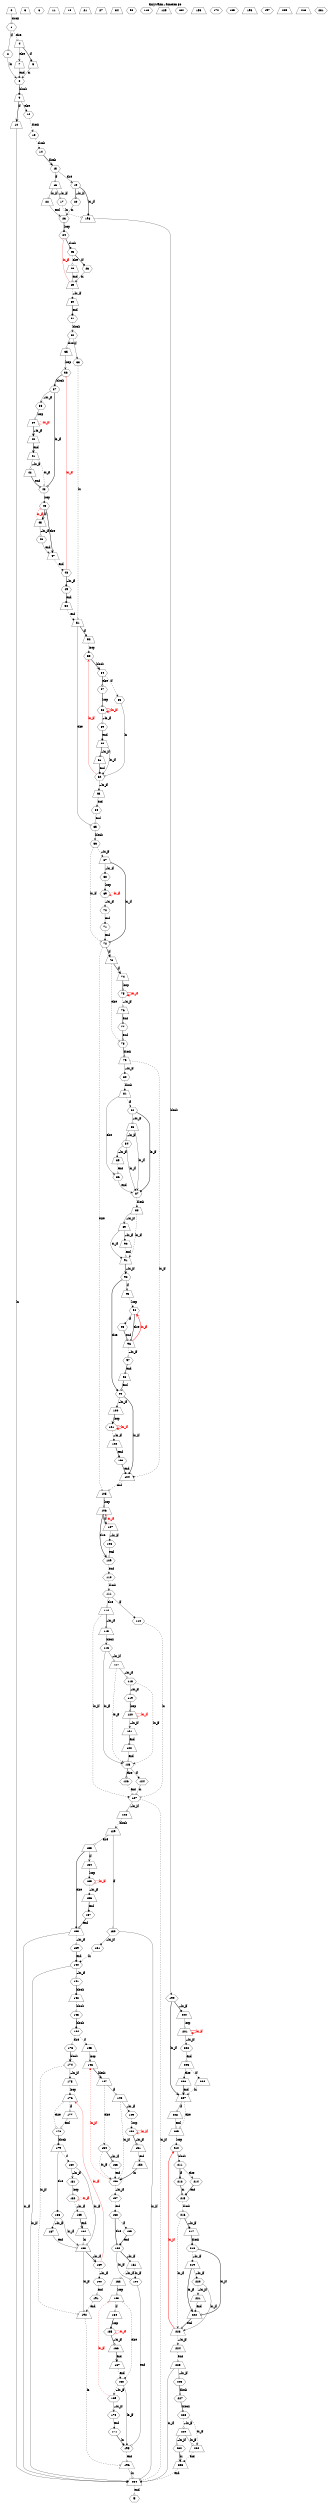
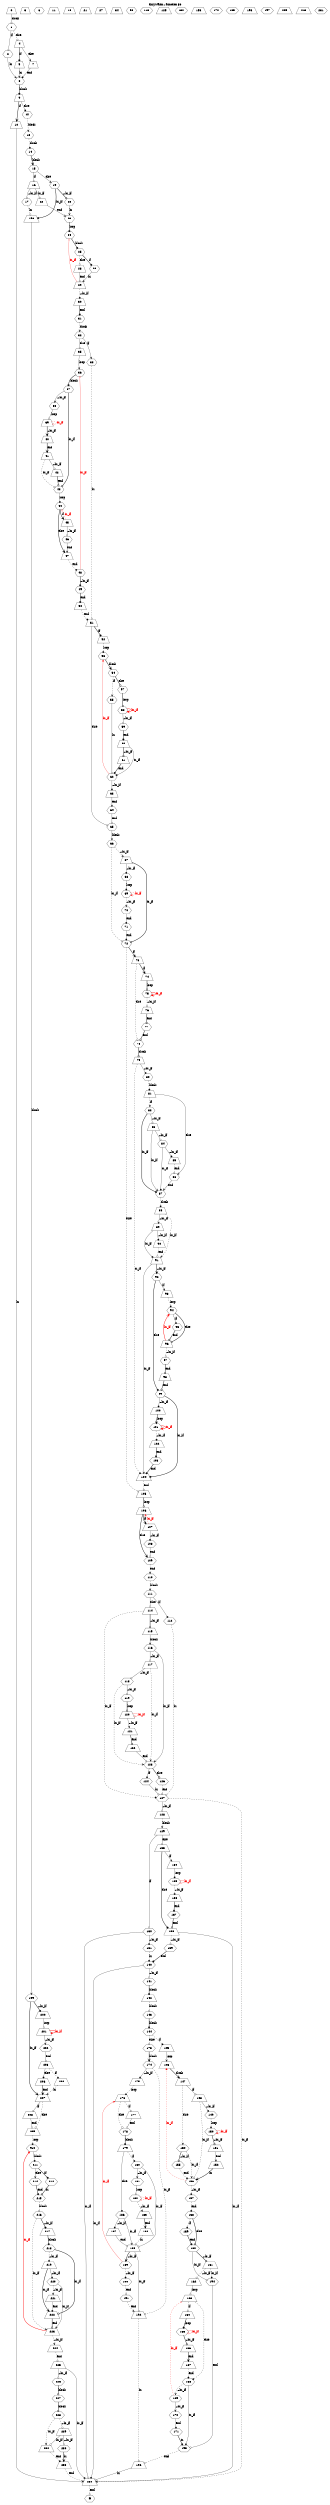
none -> (144, 1367)
